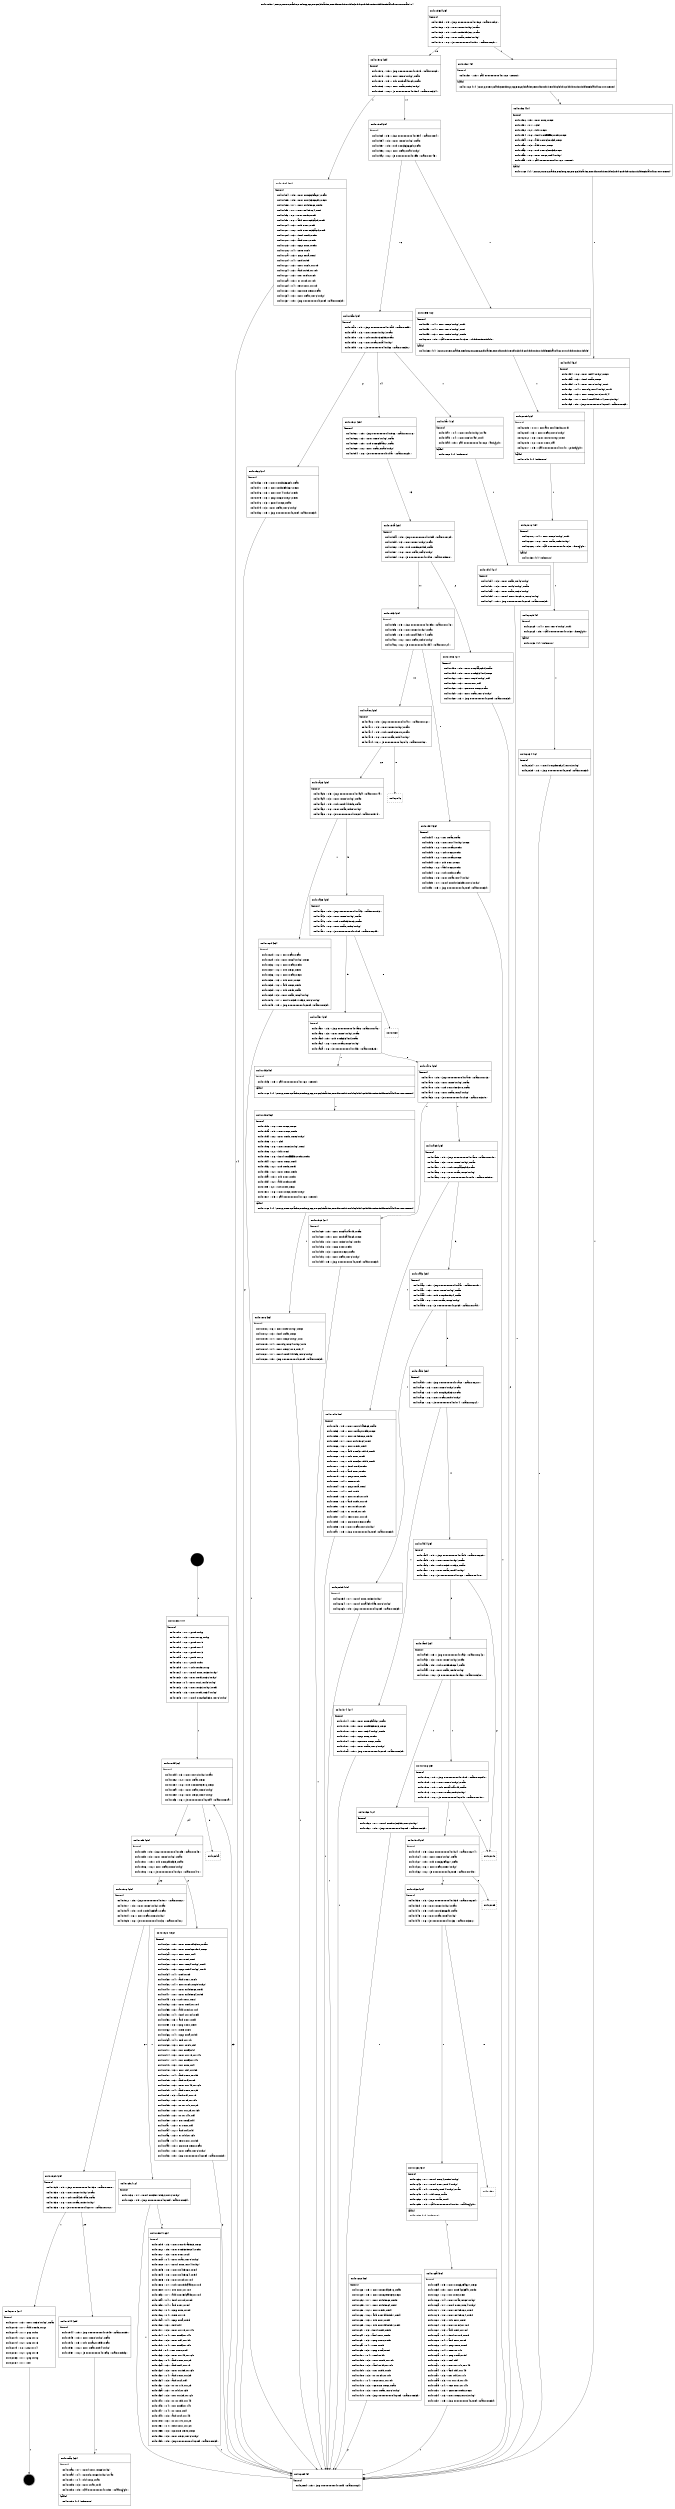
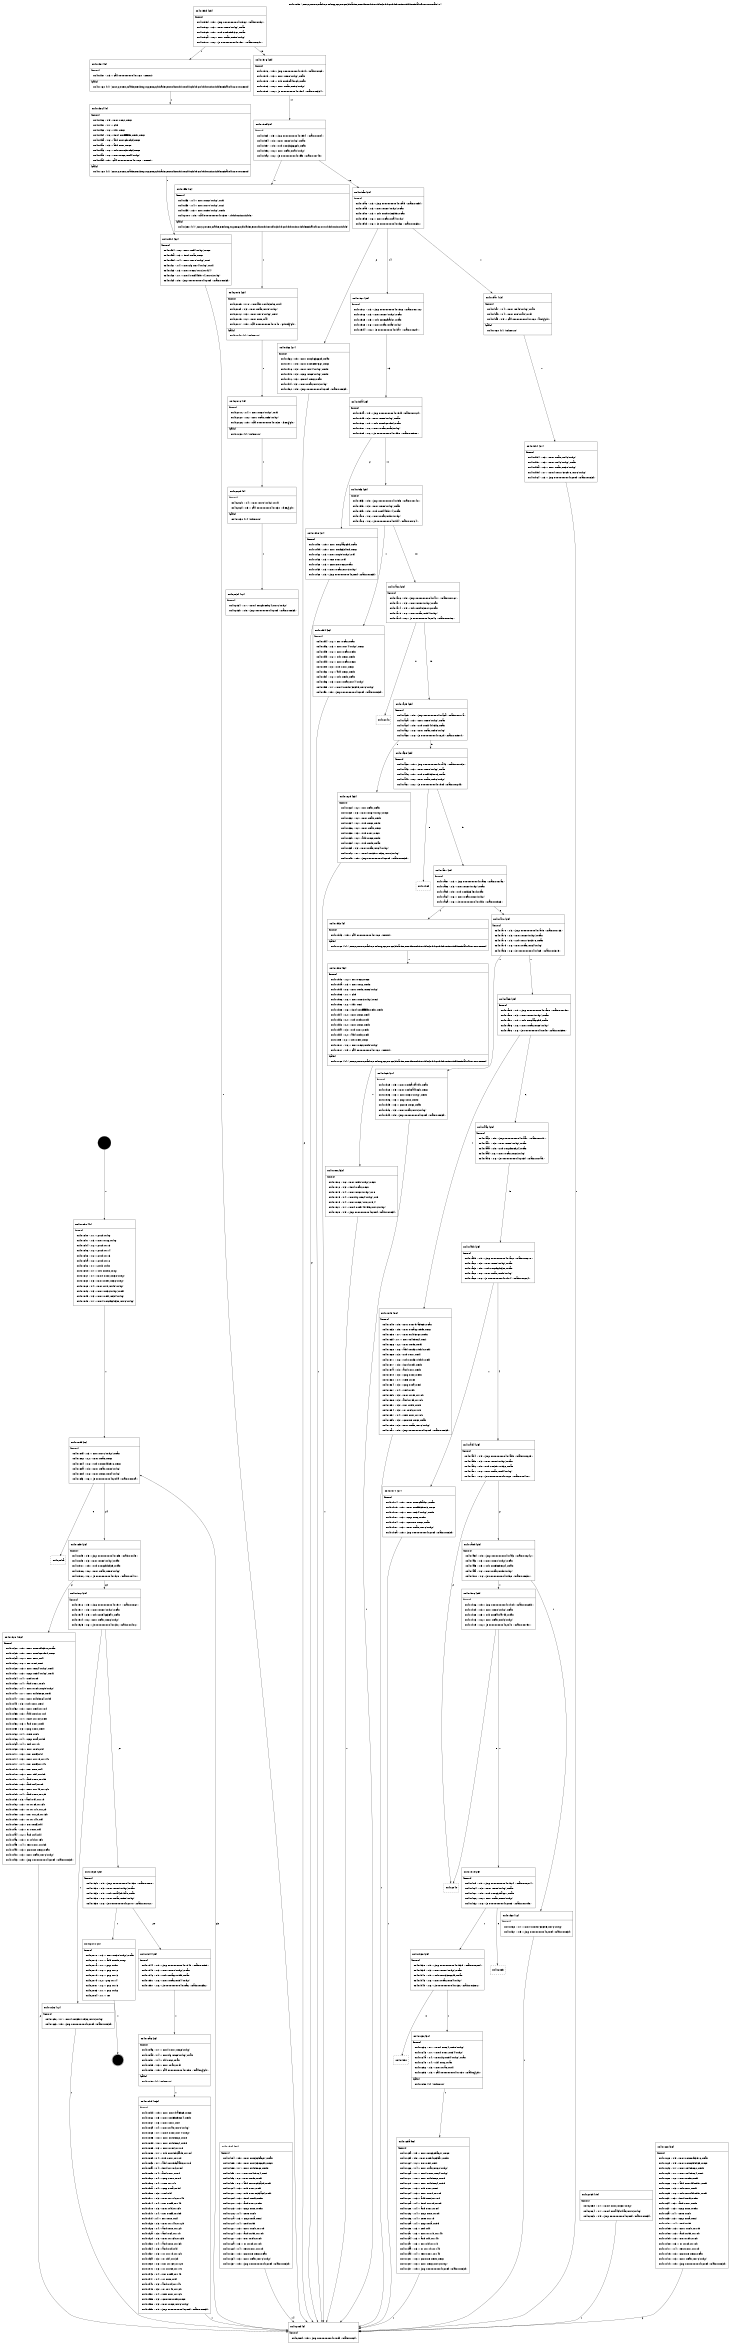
(348, 135) -> none
(381, 762) -> (431, 661)
(401, 1445) -> none
(538, 1695) -> none
(159, 2216) -> (174, 2091)
